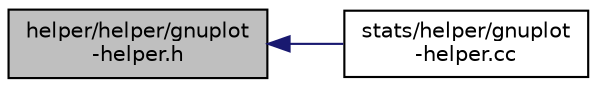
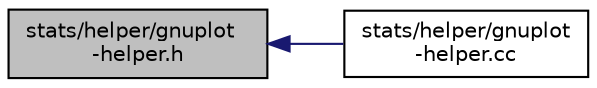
(138, 44) -> (138, 44)
